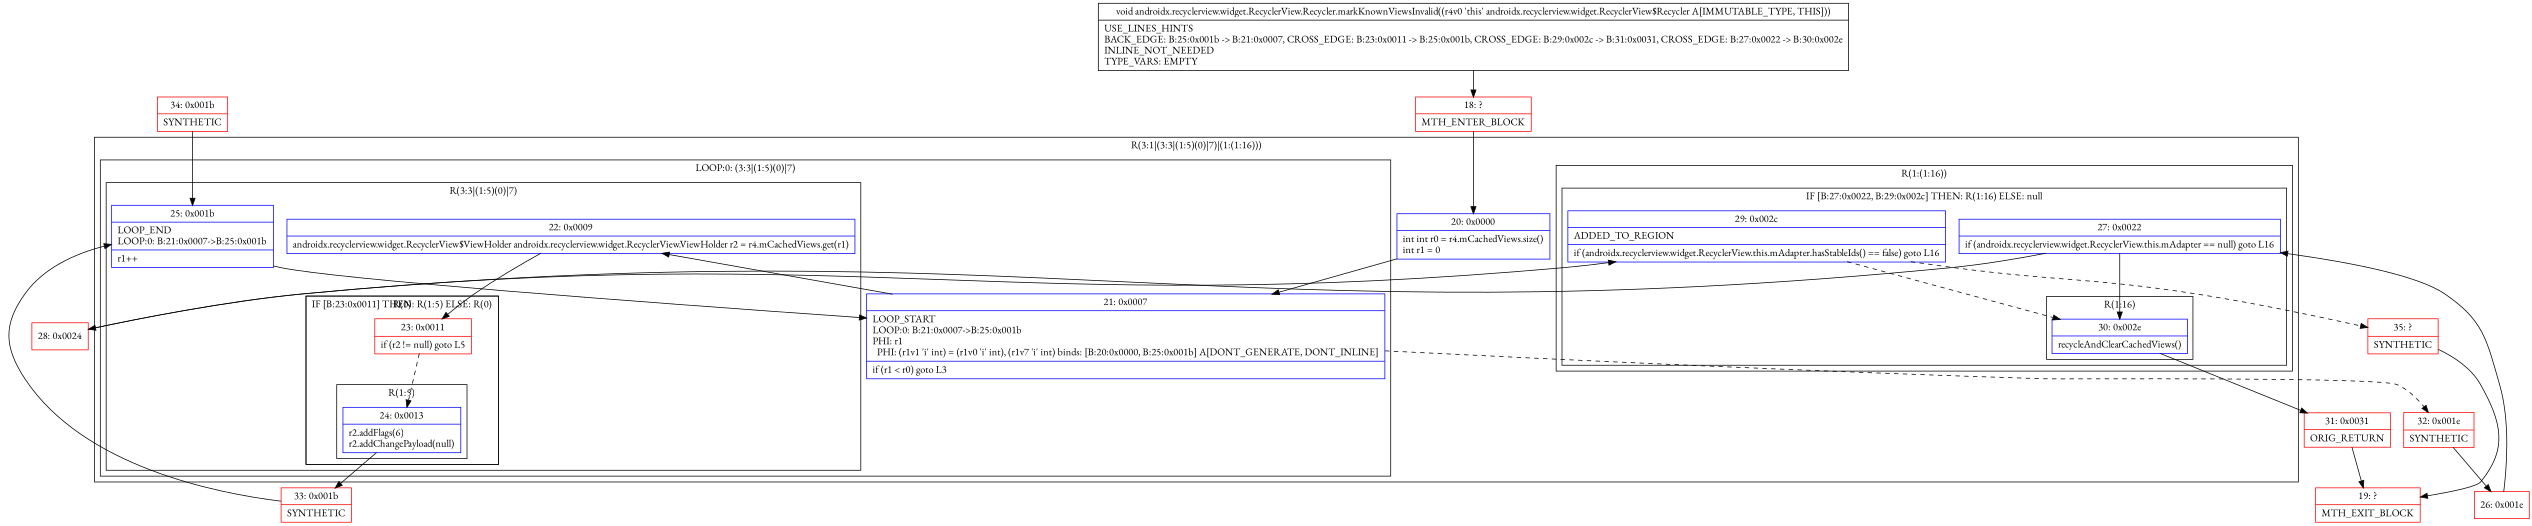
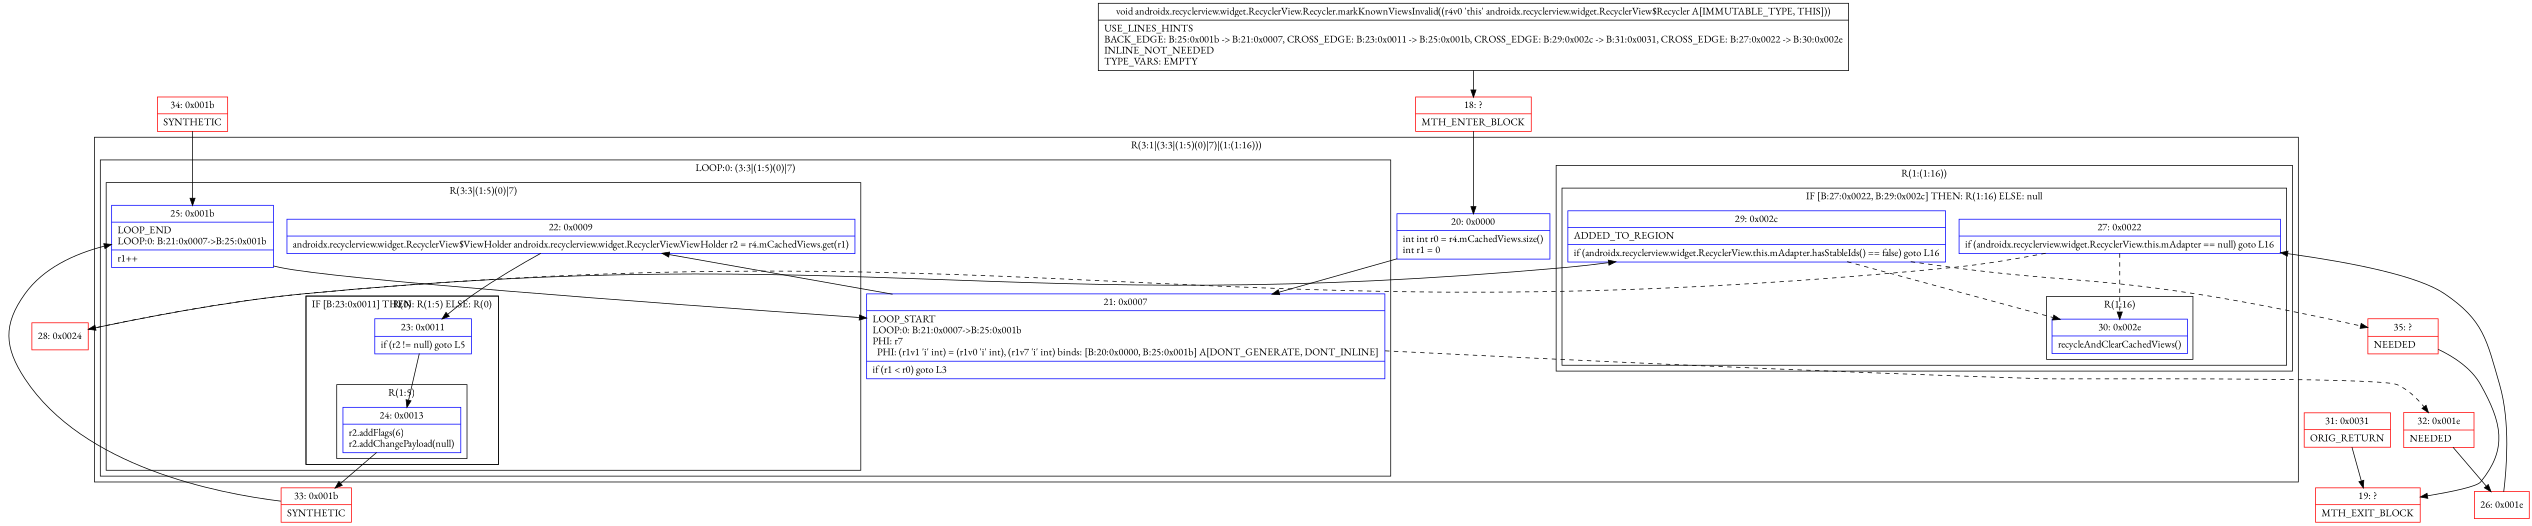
(1021, 277) -> (1021, 277)
(2120, 278) -> (2120, 278)
(423, 336) -> (423, 336)
(889, 341) -> (889, 341)
(2403, 345) -> (2395, 345)
(414, 377) -> (414, 377)
(2237, 385) -> none
(2439, 438) -> (2431, 438)
